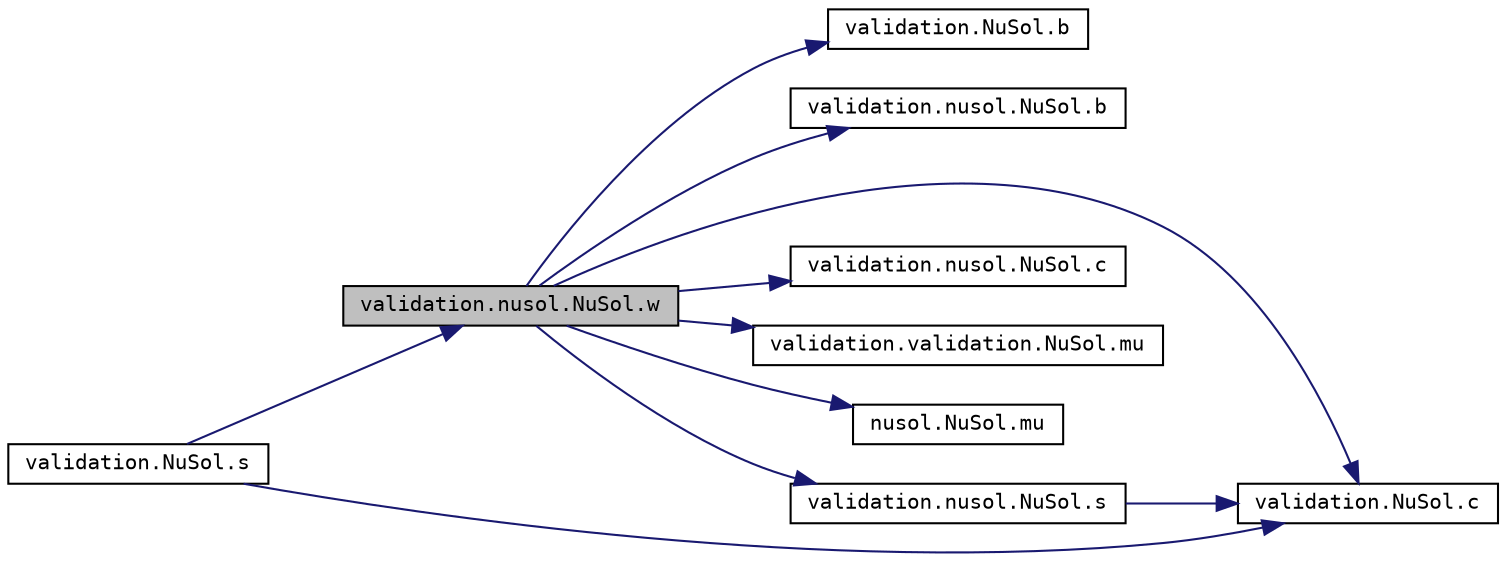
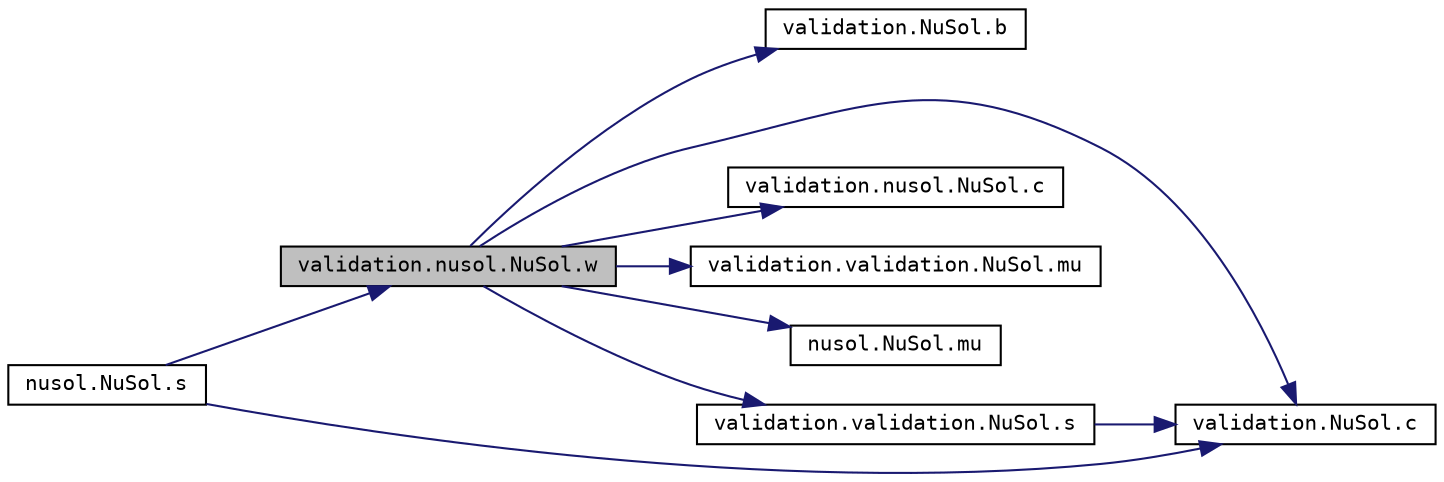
(958, 108) -> none
(138, 464) -> (107, 385)
(958, 503) -> (896, 424)
